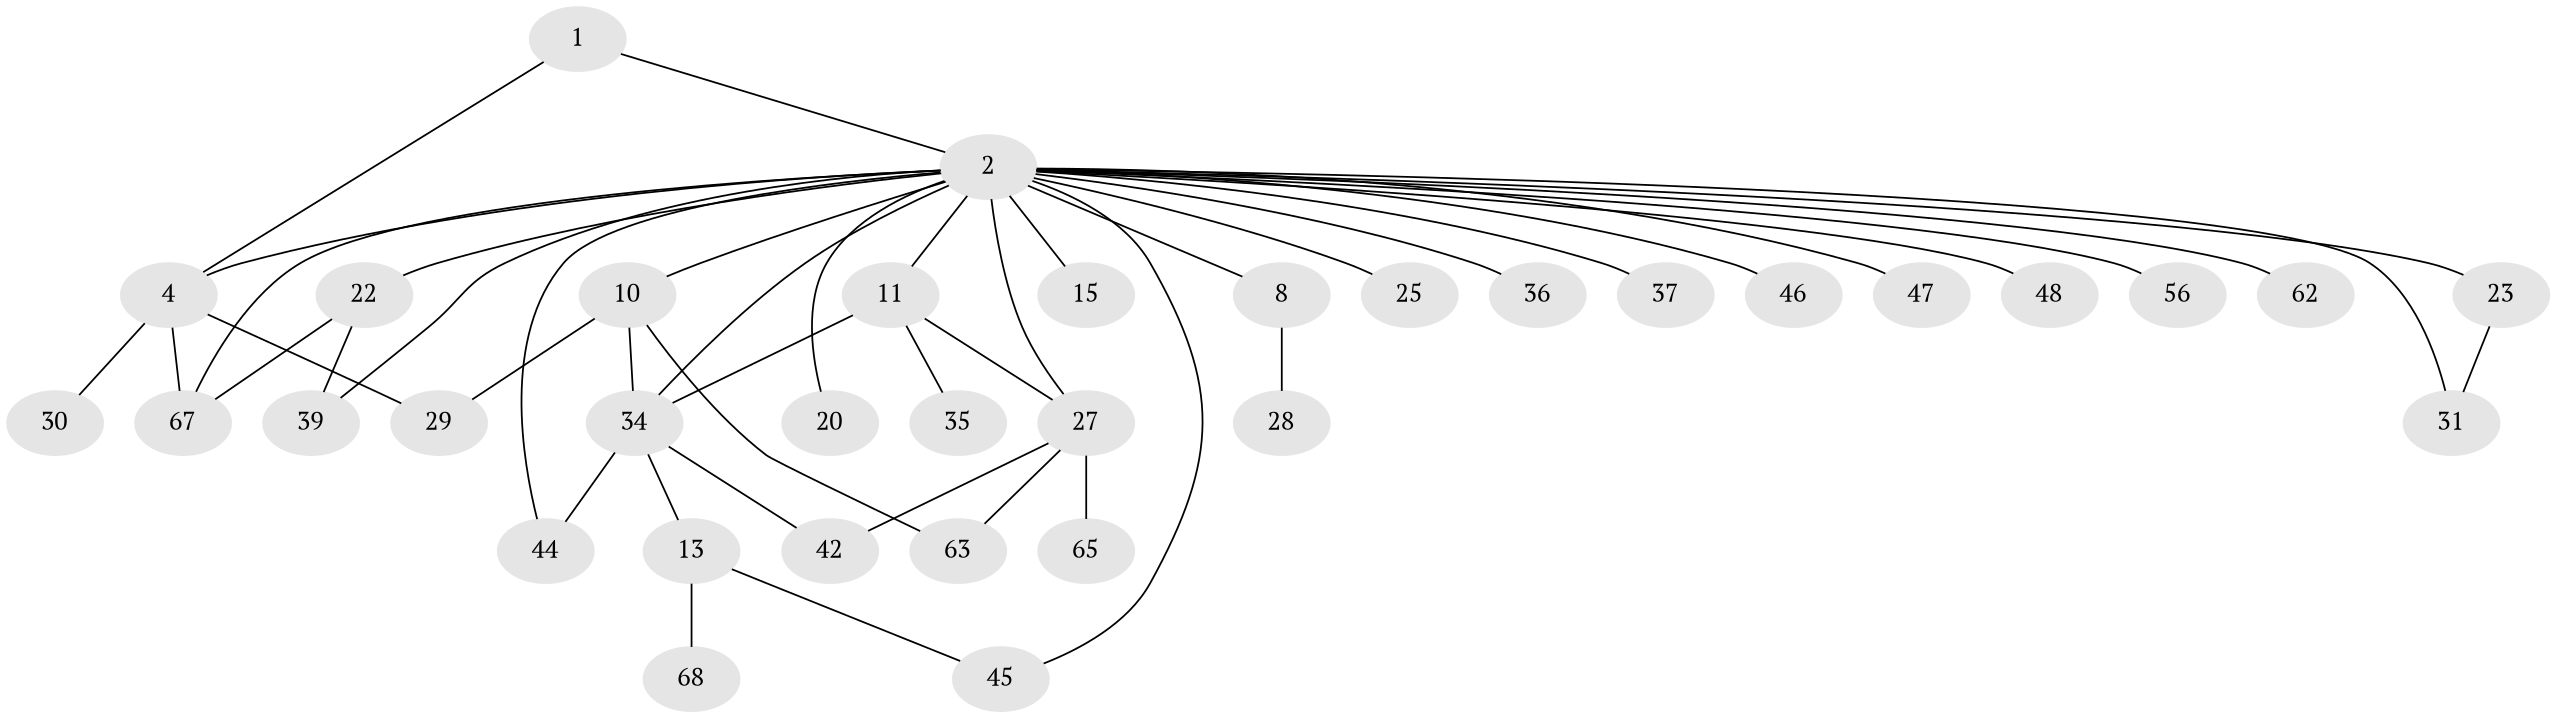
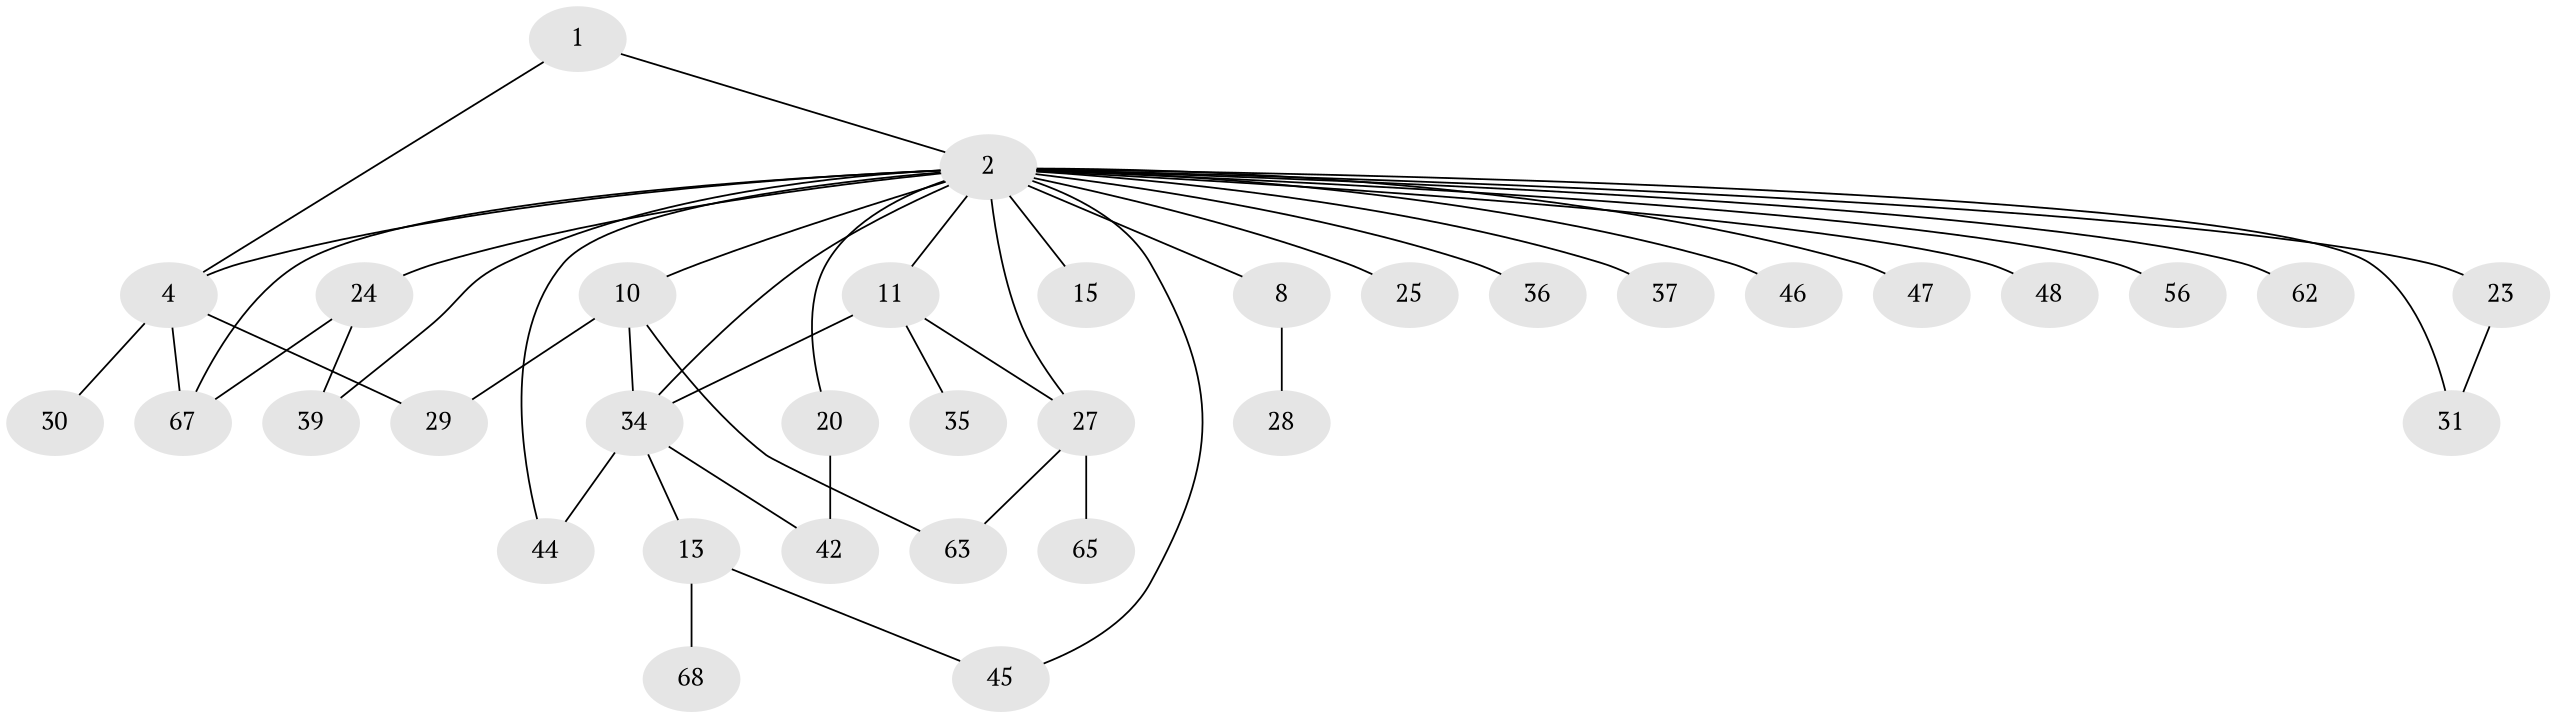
(364, 295) -> (364, 295)
(958, 487) -> (830, 475)
